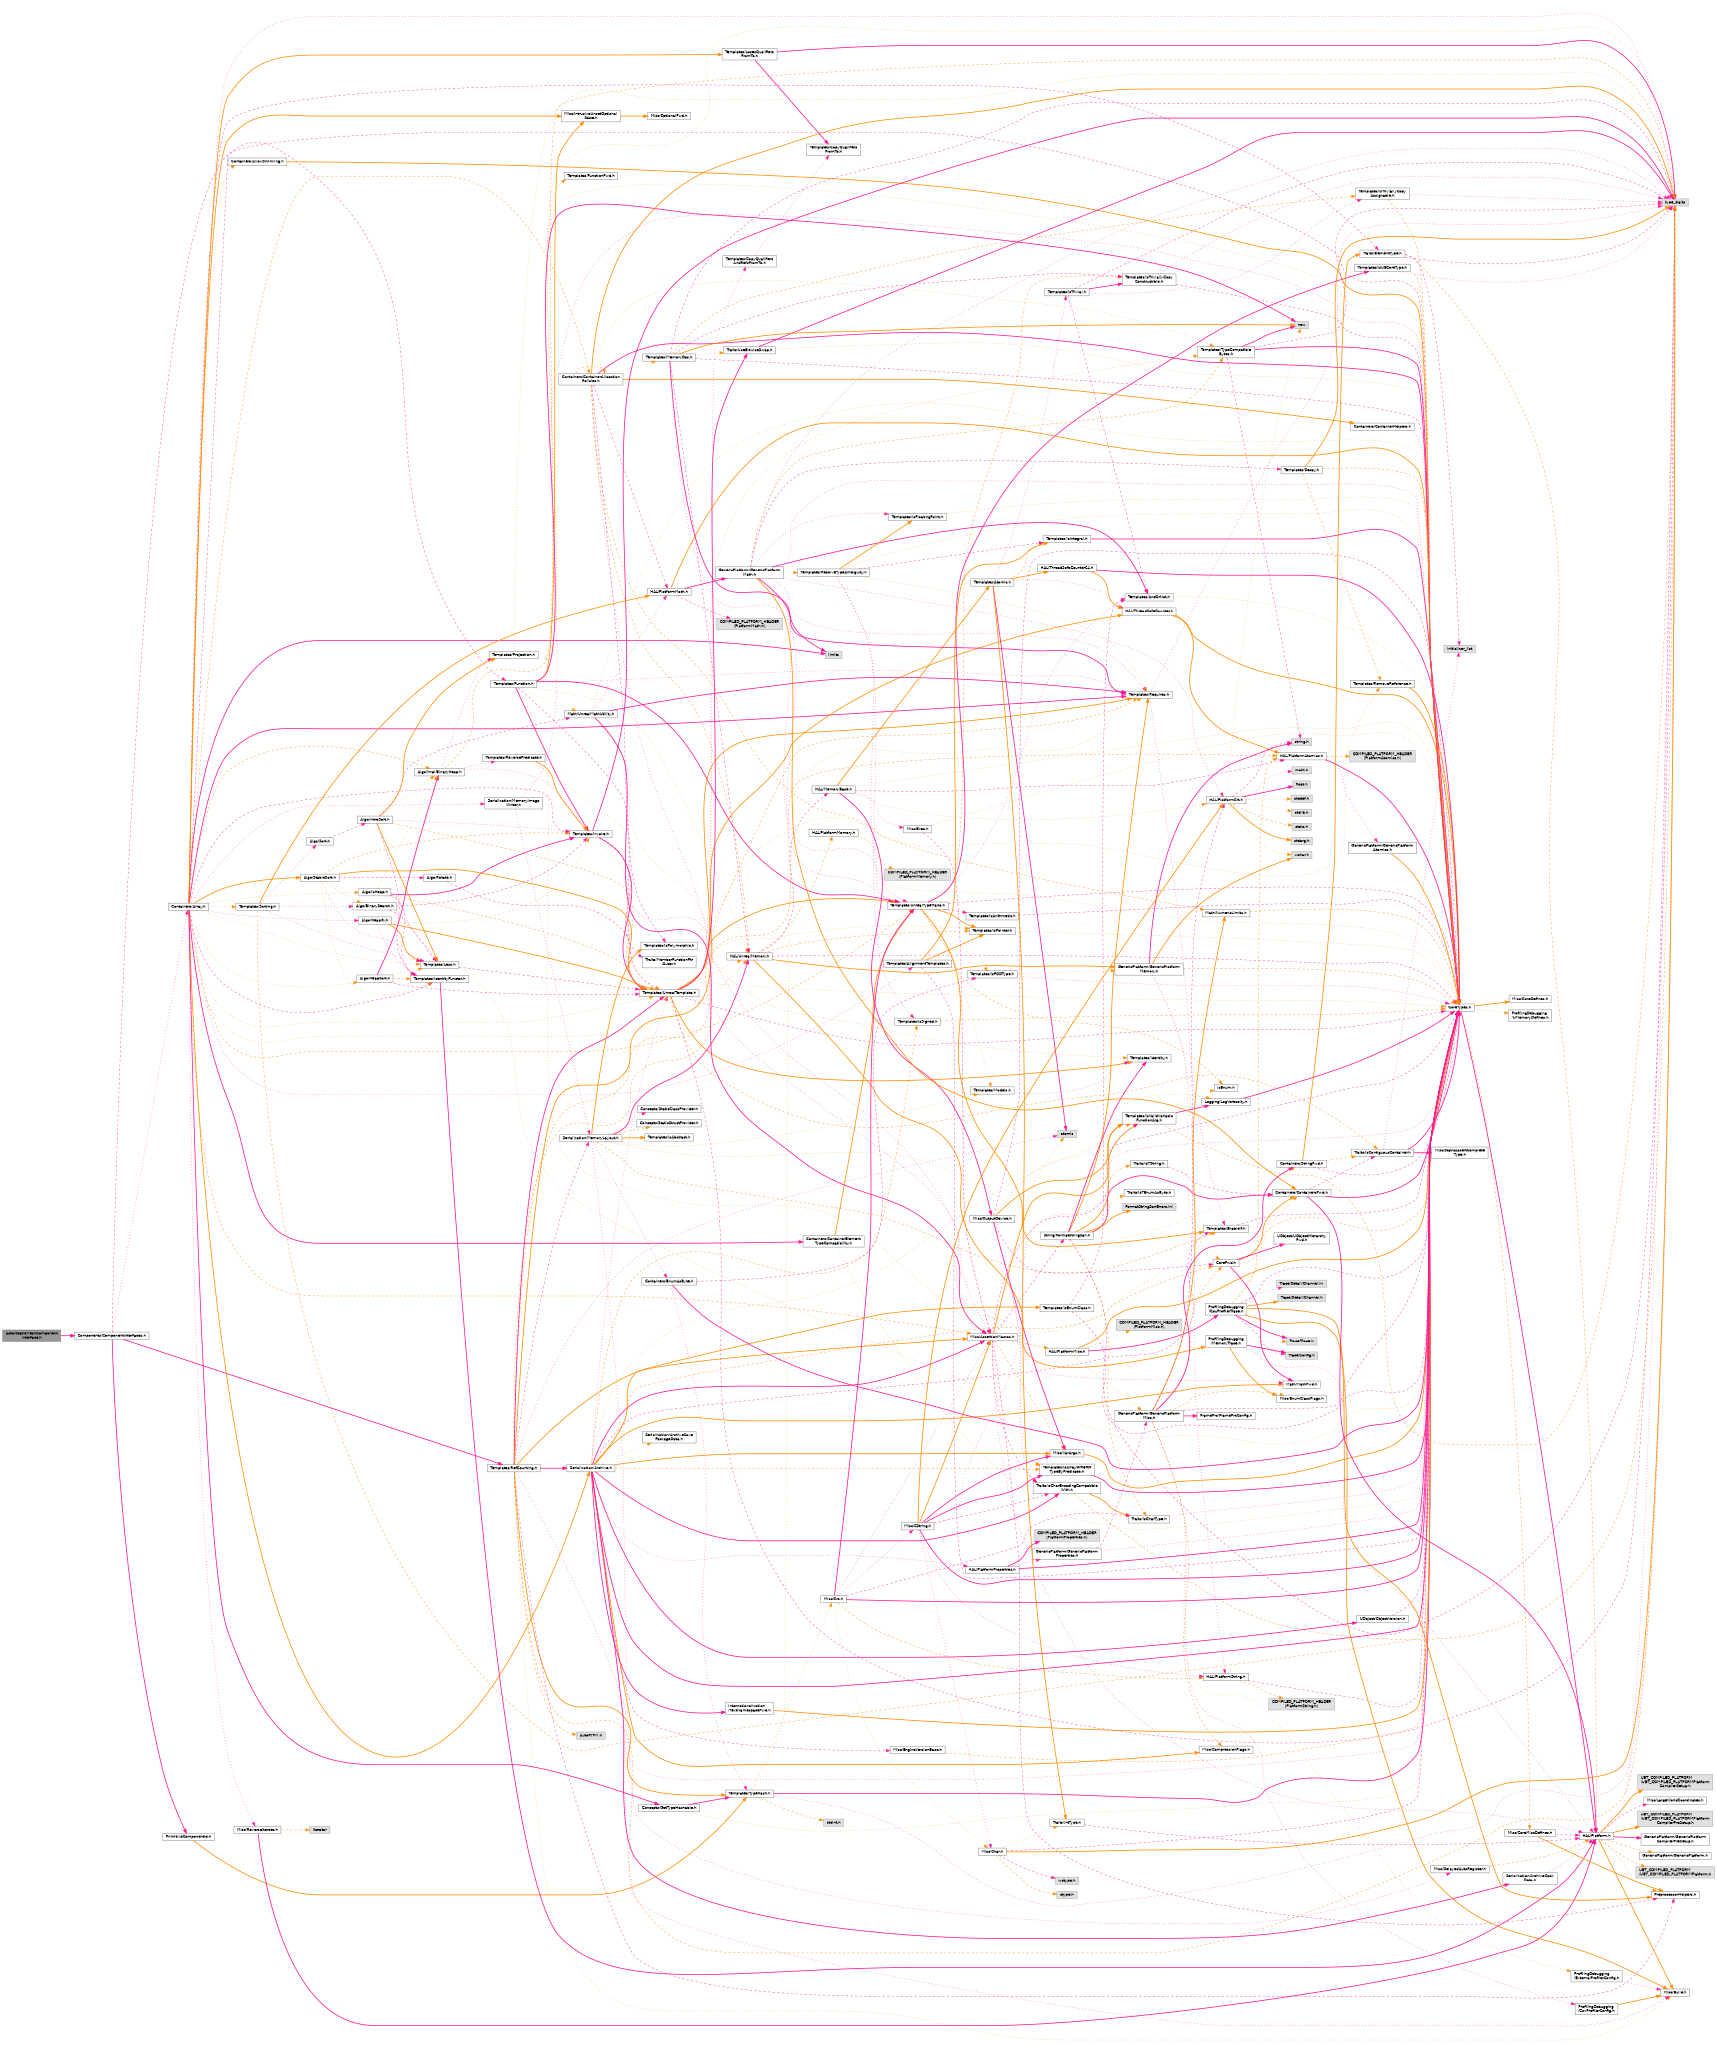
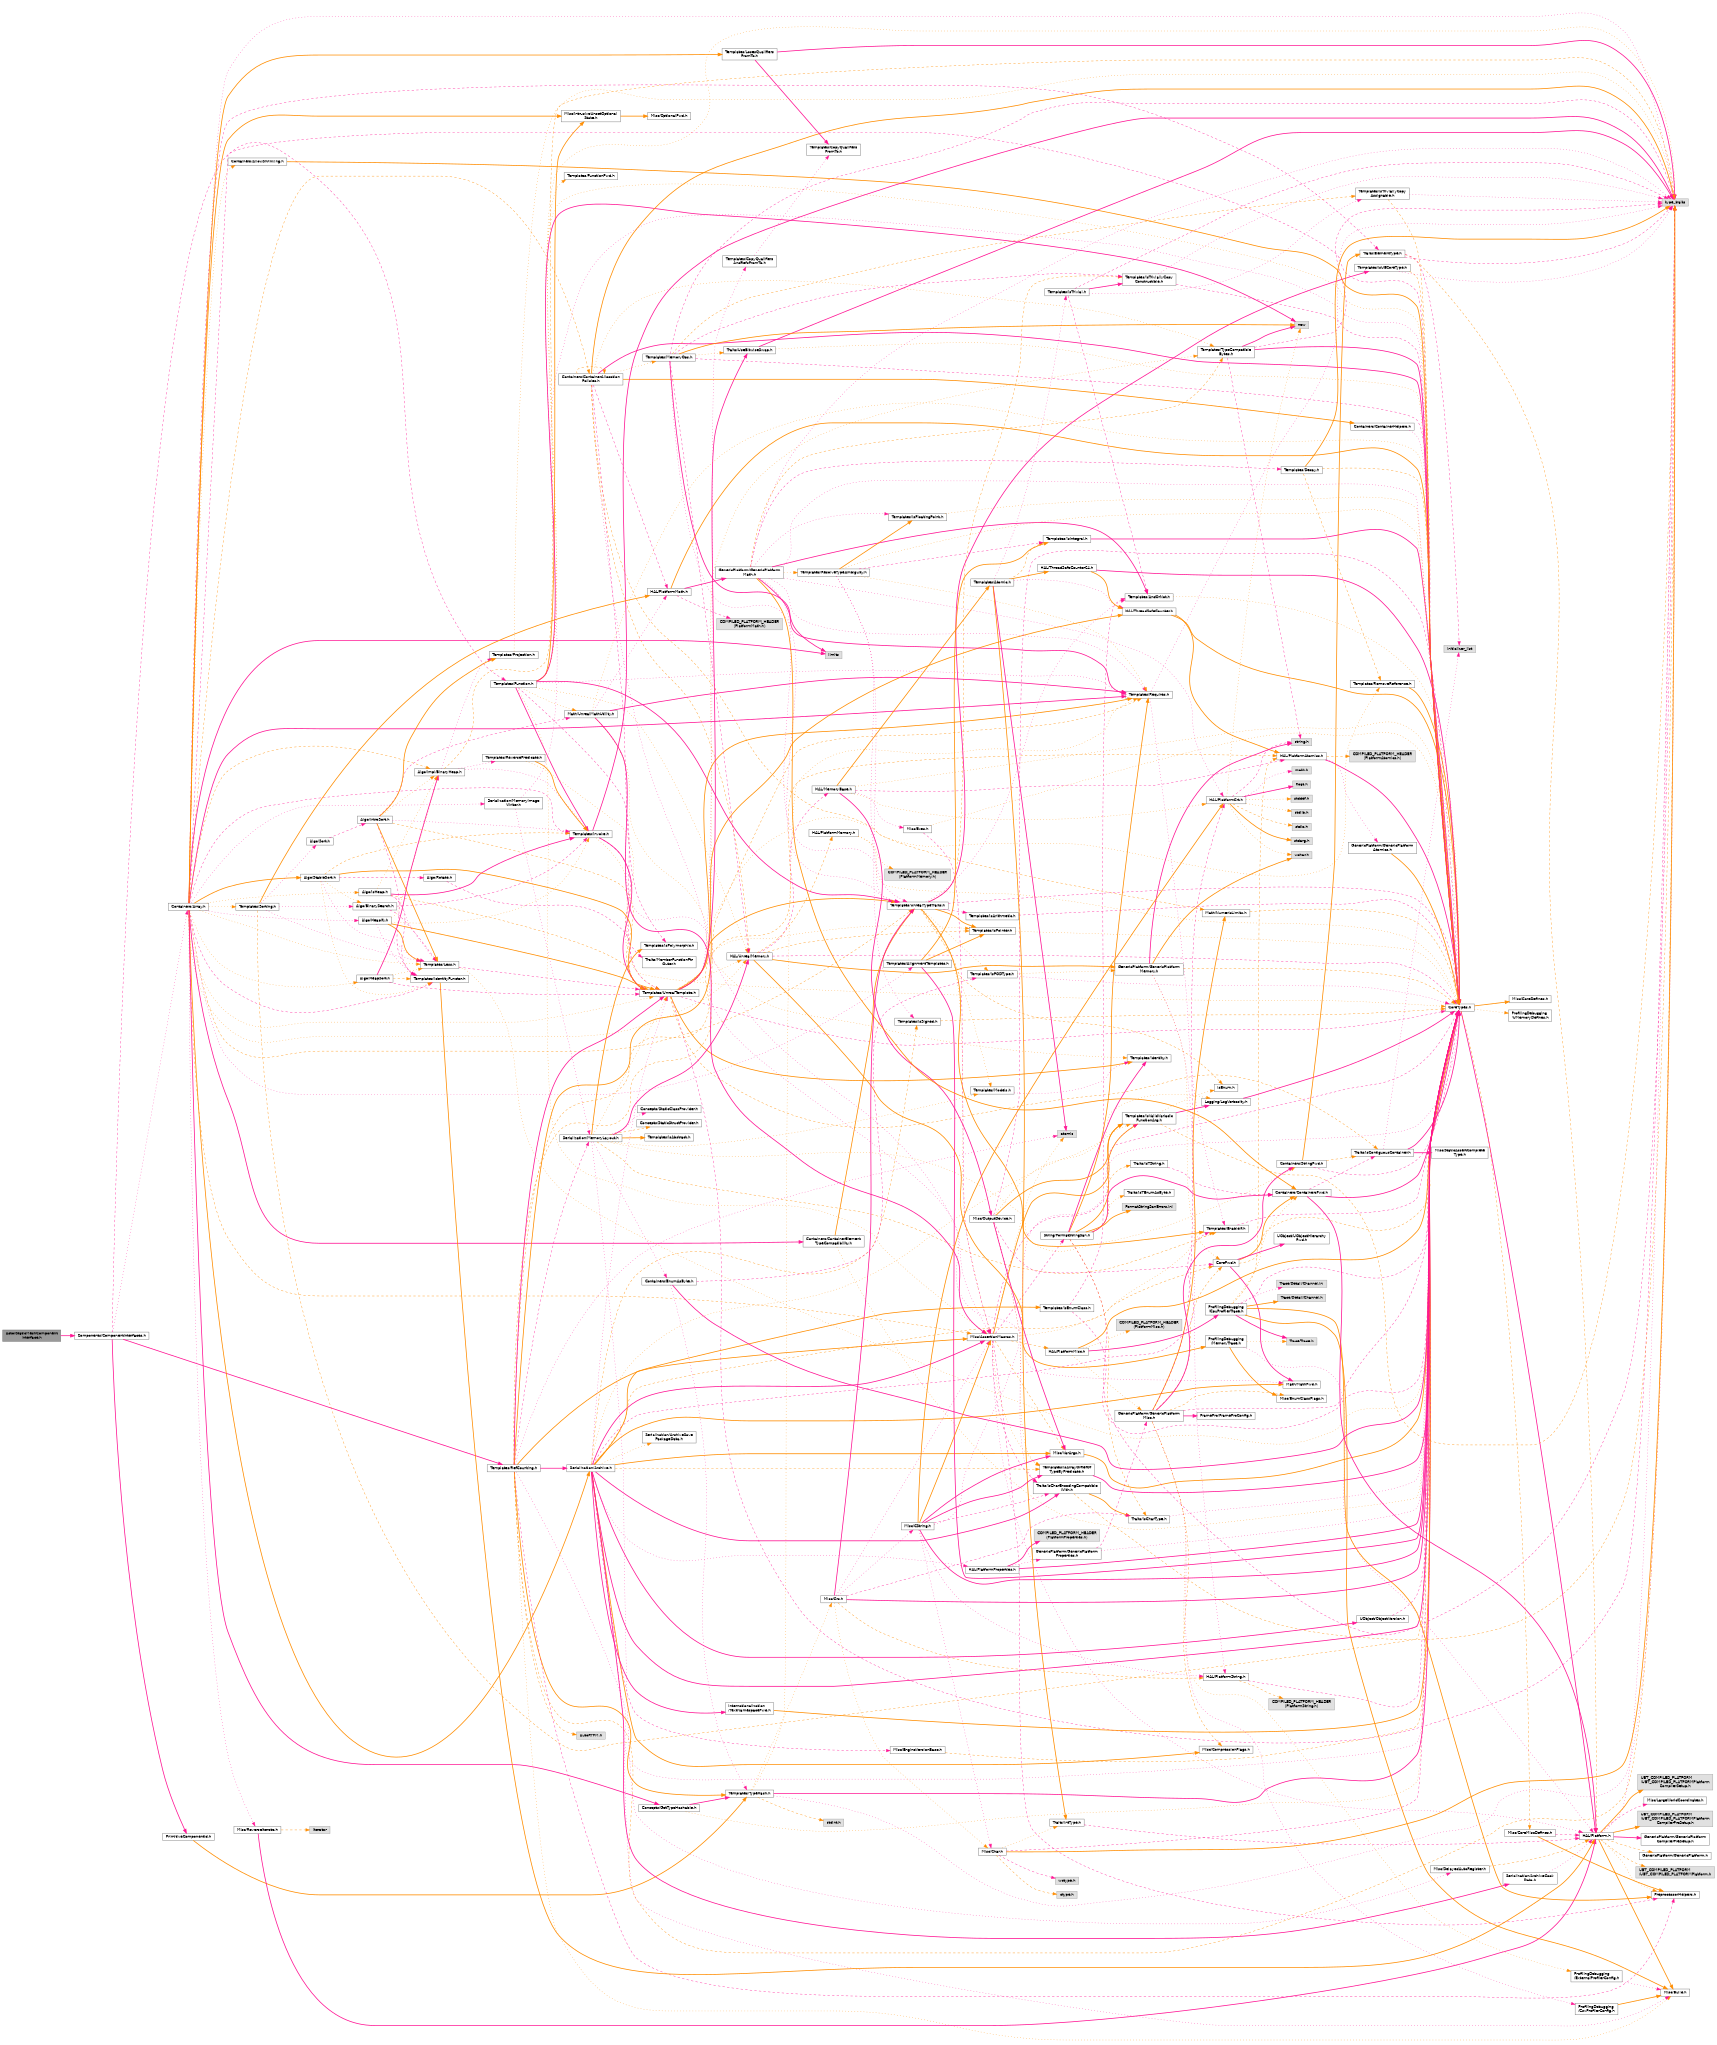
(1302, 1356) -> none
(1145, 1568) -> (1145, 1568)
(610, 1965) -> (610, 1965)
